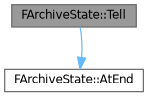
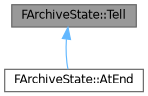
(82, 42) -> (66, 54)
